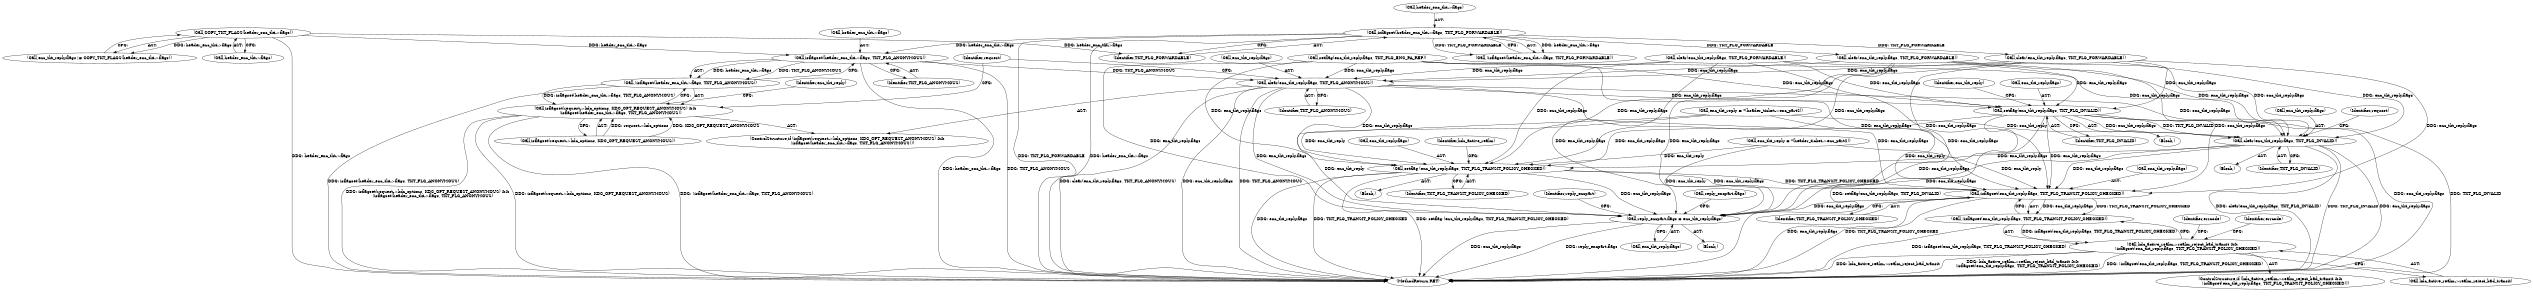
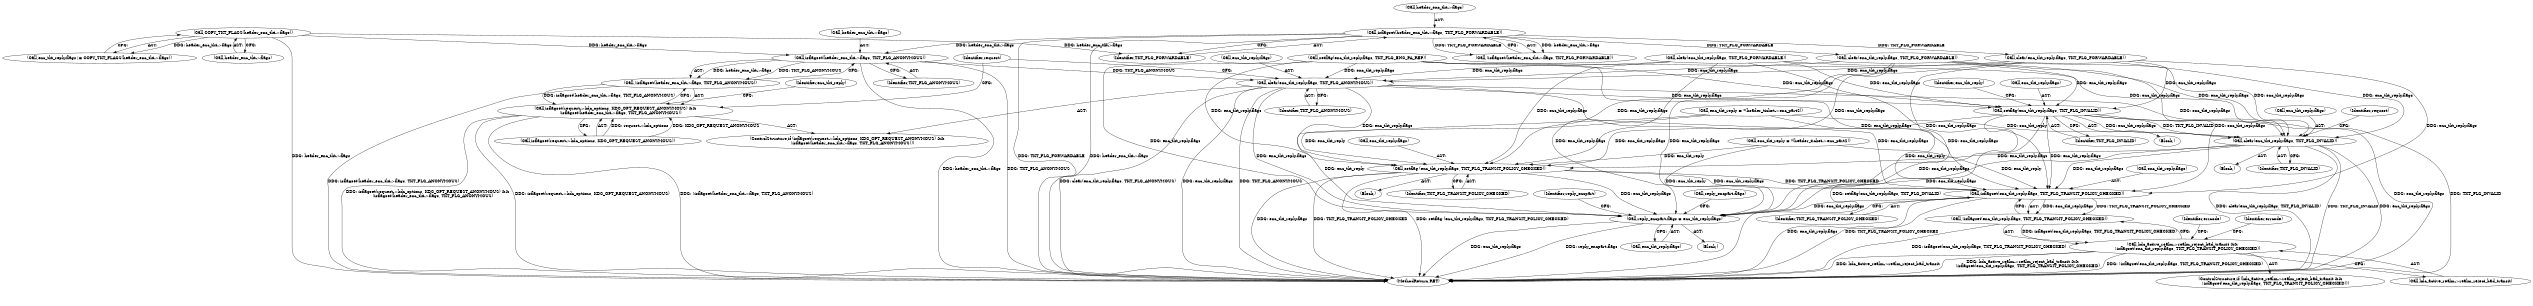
(1466, 141) -> none
